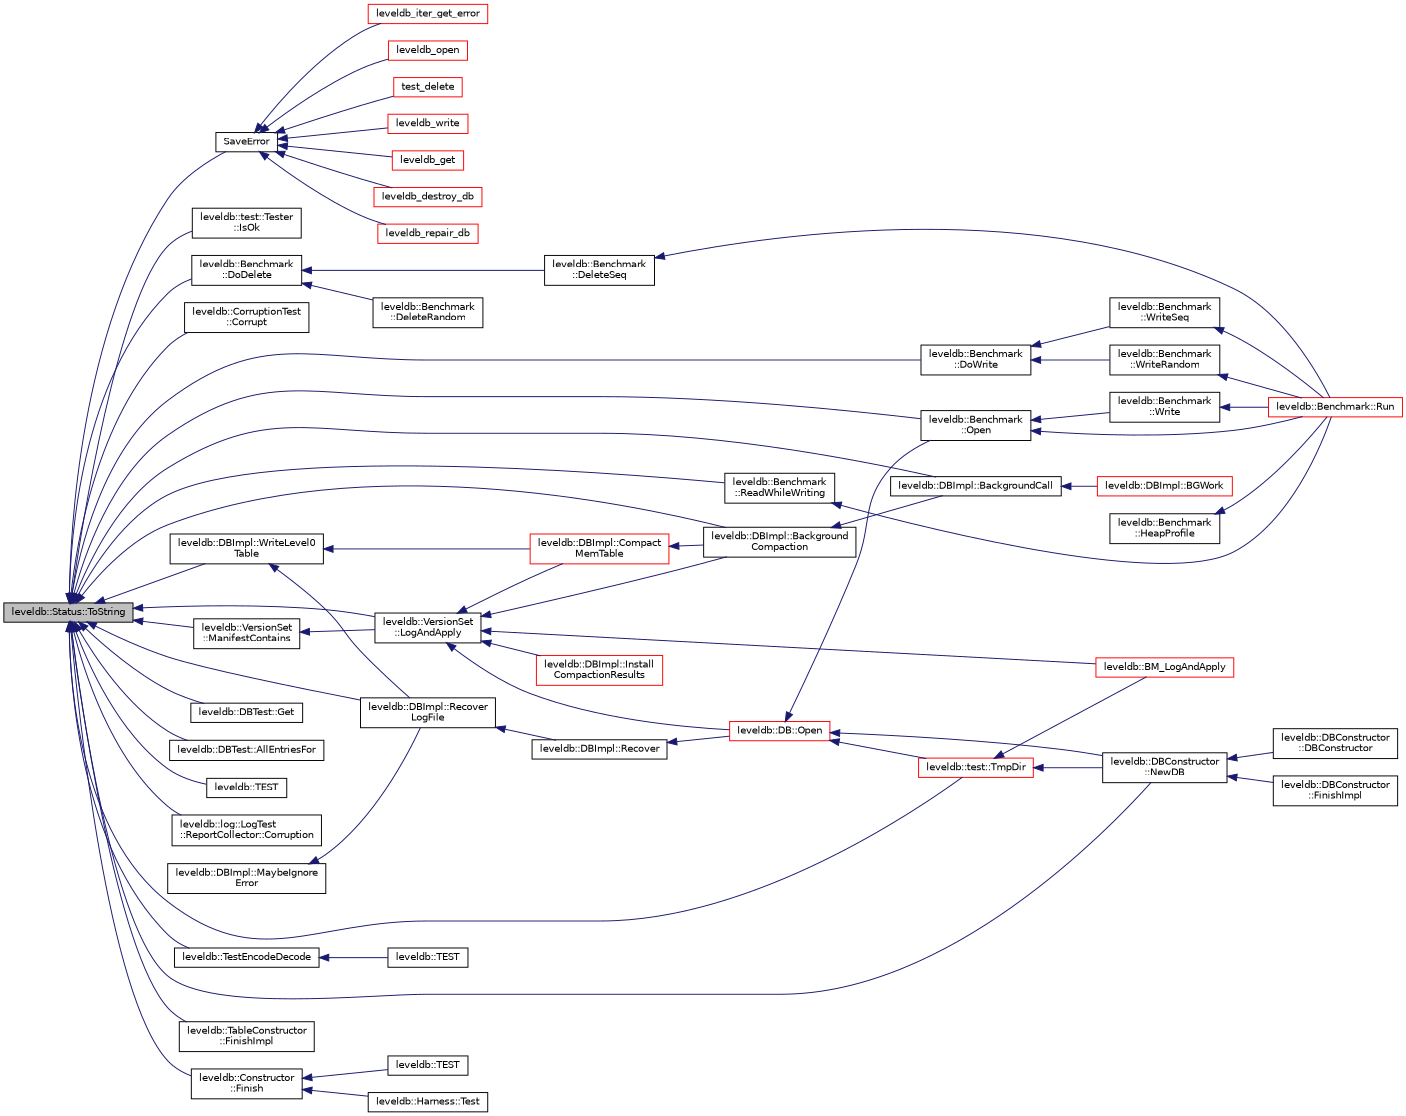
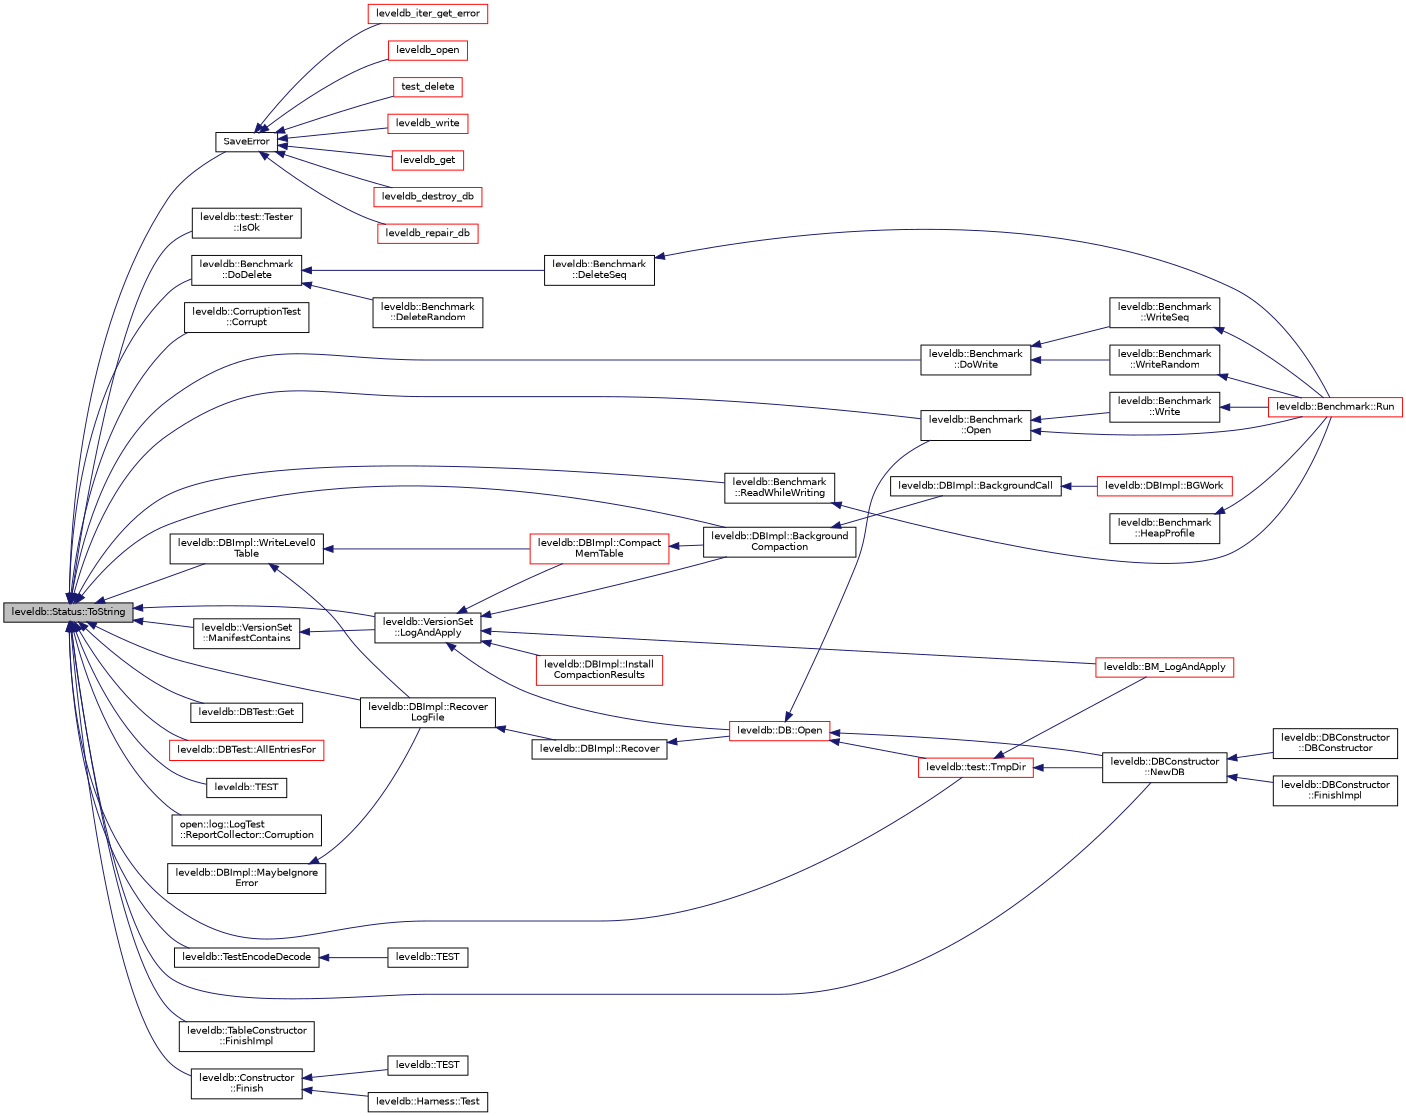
(470, 433) -> none
(247, 750) -> (247, 750)
(247, 830) -> (247, 830)
